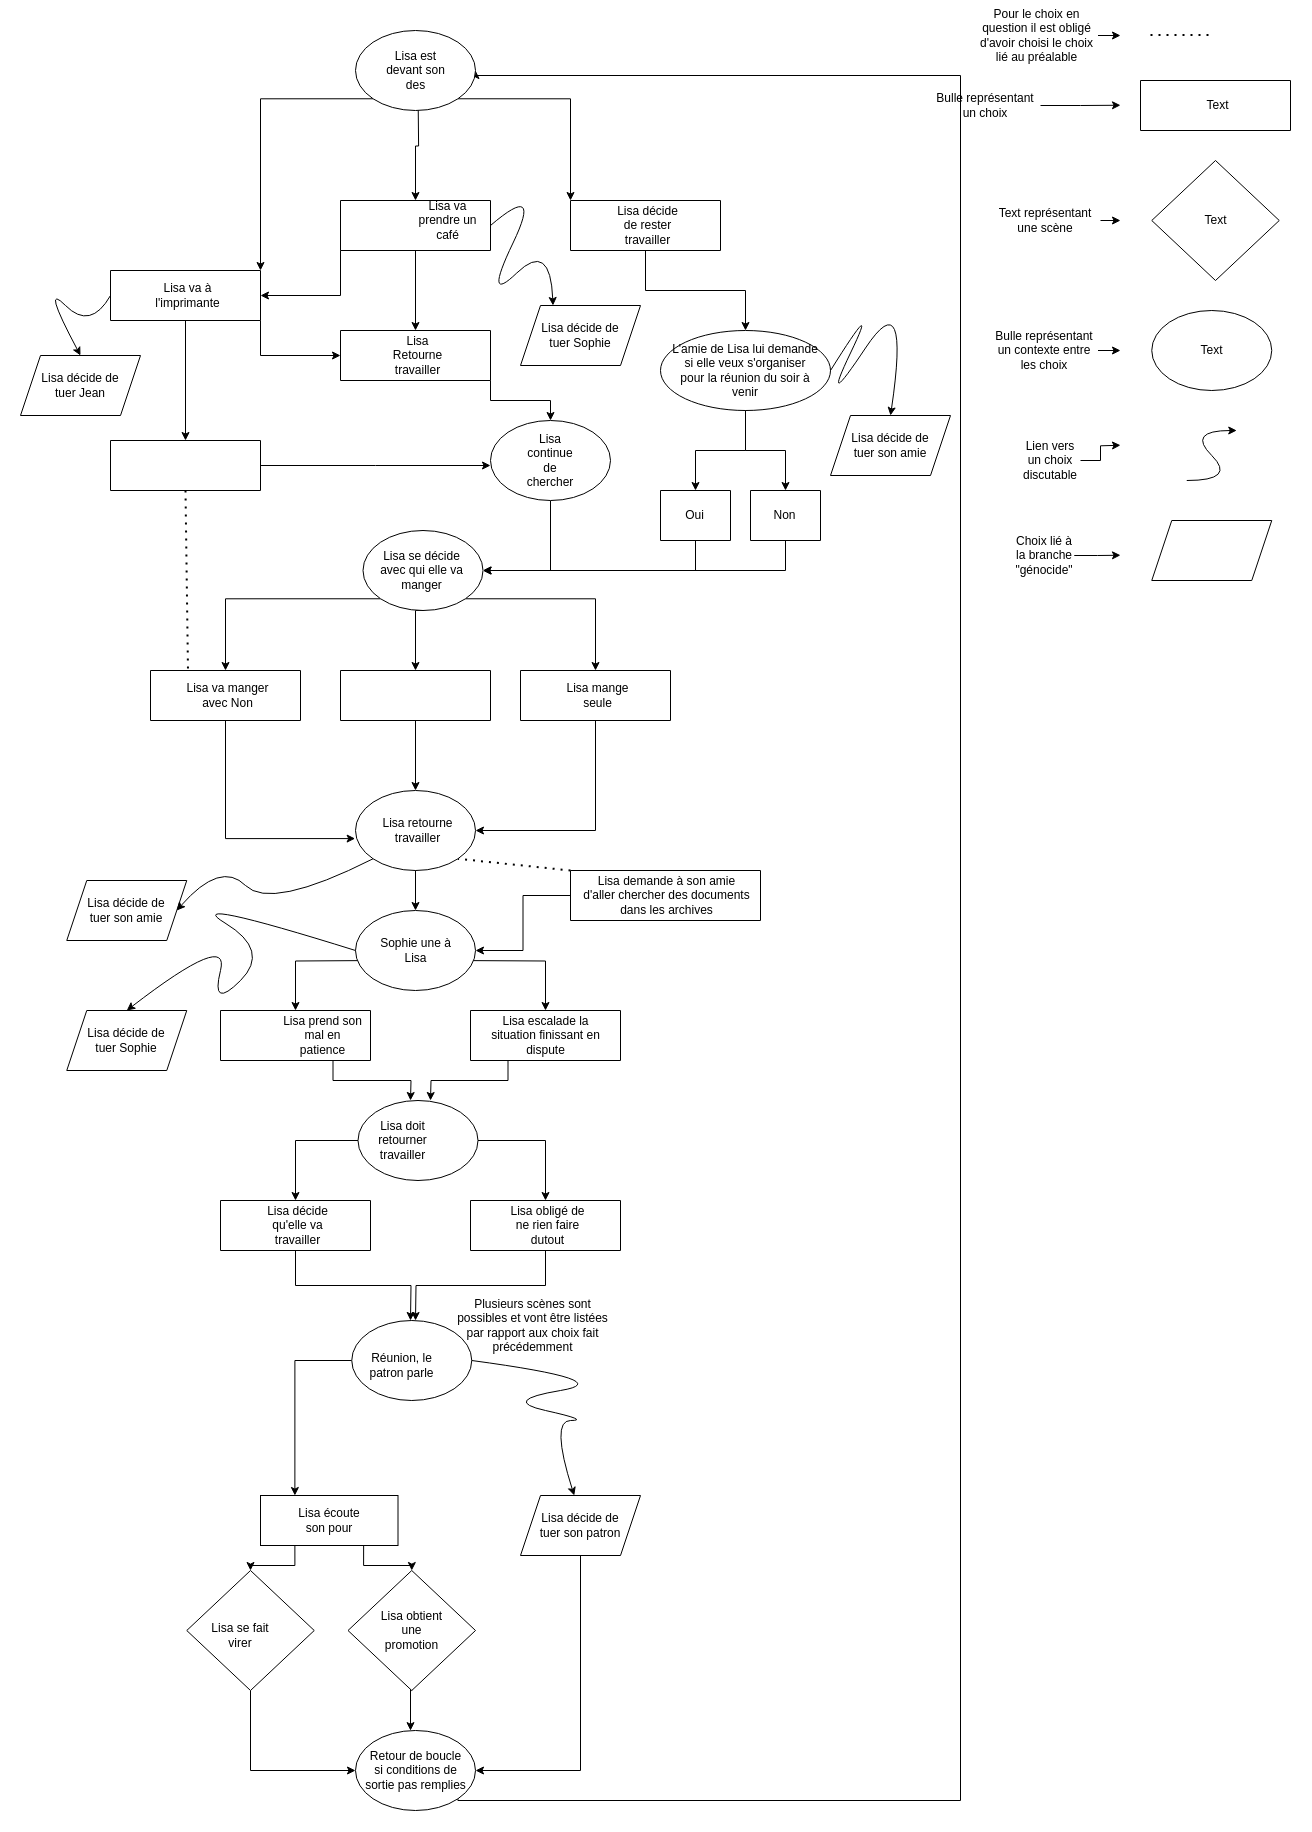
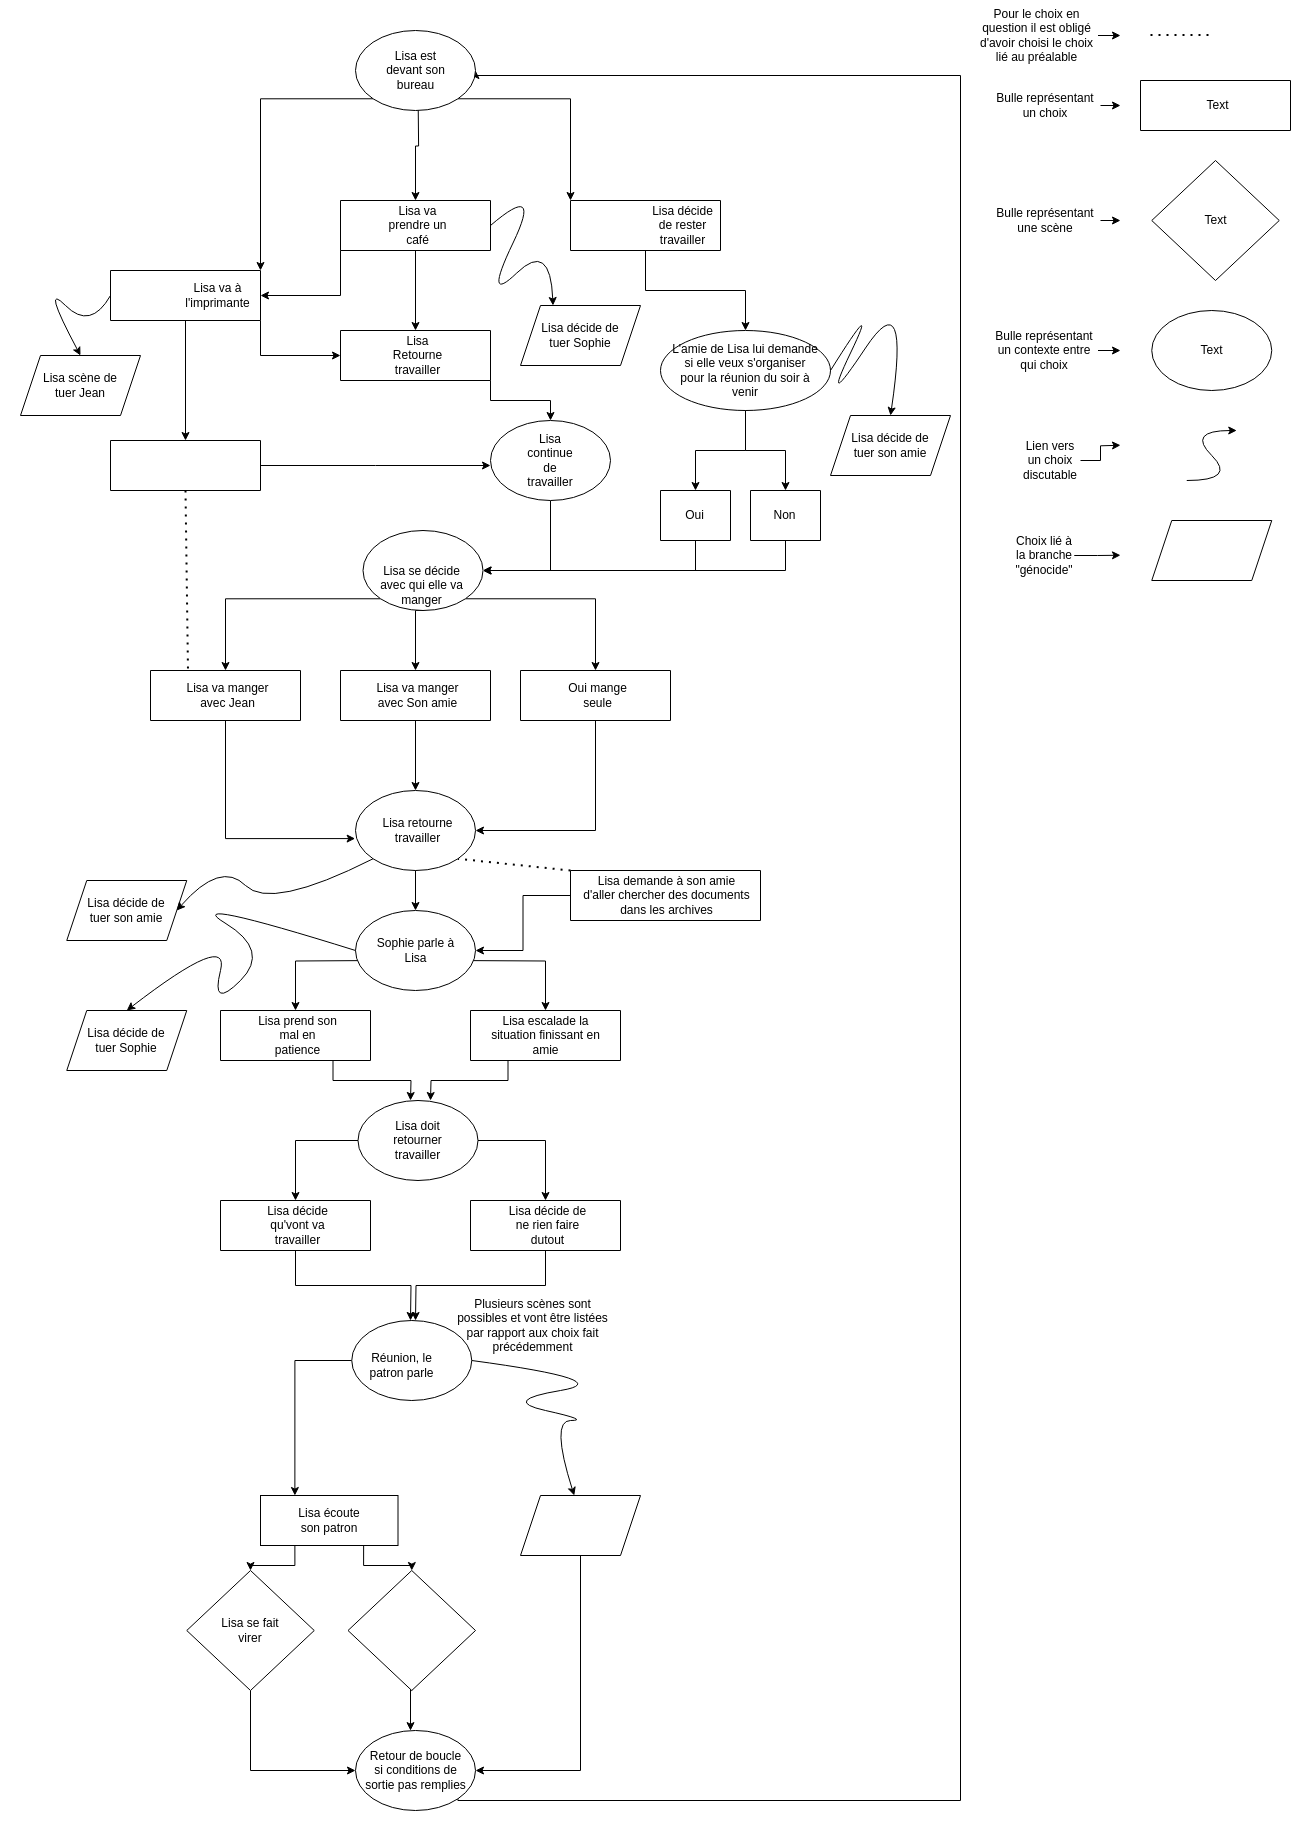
(416, 71) -> (416, 71)
(986, 106) -> (1046, 106)
(448, 221) -> (418, 226)
(1046, 221) -> (1046, 221)
(648, 226) -> (683, 226)
(188, 296) -> (218, 296)
(1045, 351) -> (1045, 351)
(81, 386) -> (81, 386)
(551, 461) -> (551, 461)
(422, 571) -> (422, 586)
(228, 696) -> (228, 696)
none -> (418, 696)
(598, 696) -> (598, 696)
(416, 951) -> (416, 951)
(323, 1036) -> (298, 1036)
(546, 1036) -> (546, 1036)
(403, 1141) -> (418, 1141)
(298, 1226) -> (298, 1226)
(548, 1226) -> (548, 1226)
(330, 1521) -> (330, 1521)
(581, 1526) -> none
(412, 1631) -> none
(241, 1636) -> (251, 1631)
